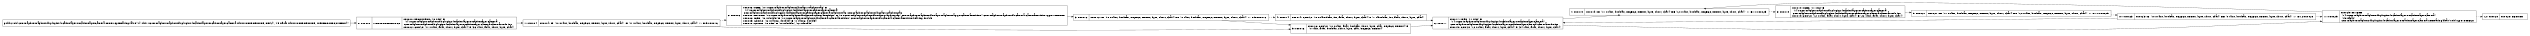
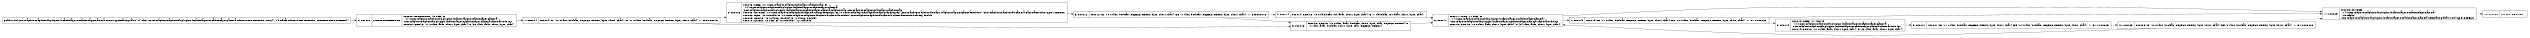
(2014, 4) -> (2045, 15)
(2318, 17) -> (2295, 20)
